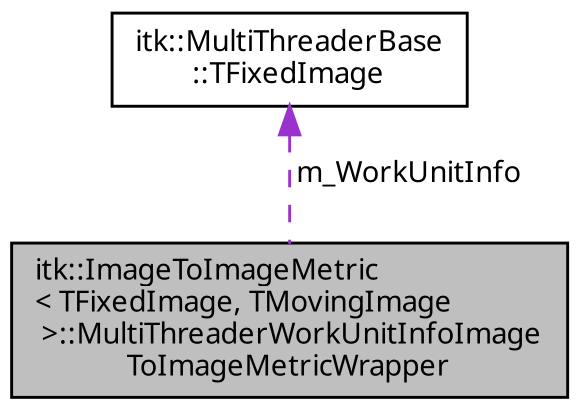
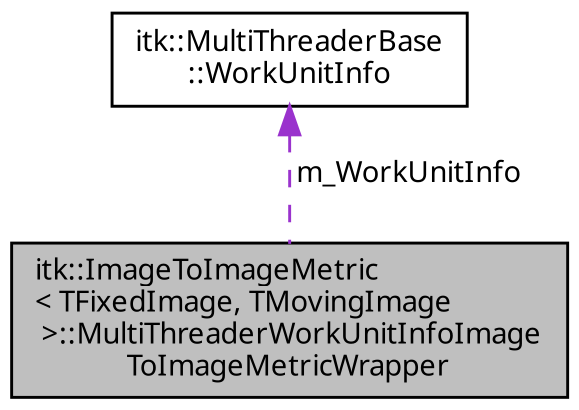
(290, 60) -> (290, 60)
